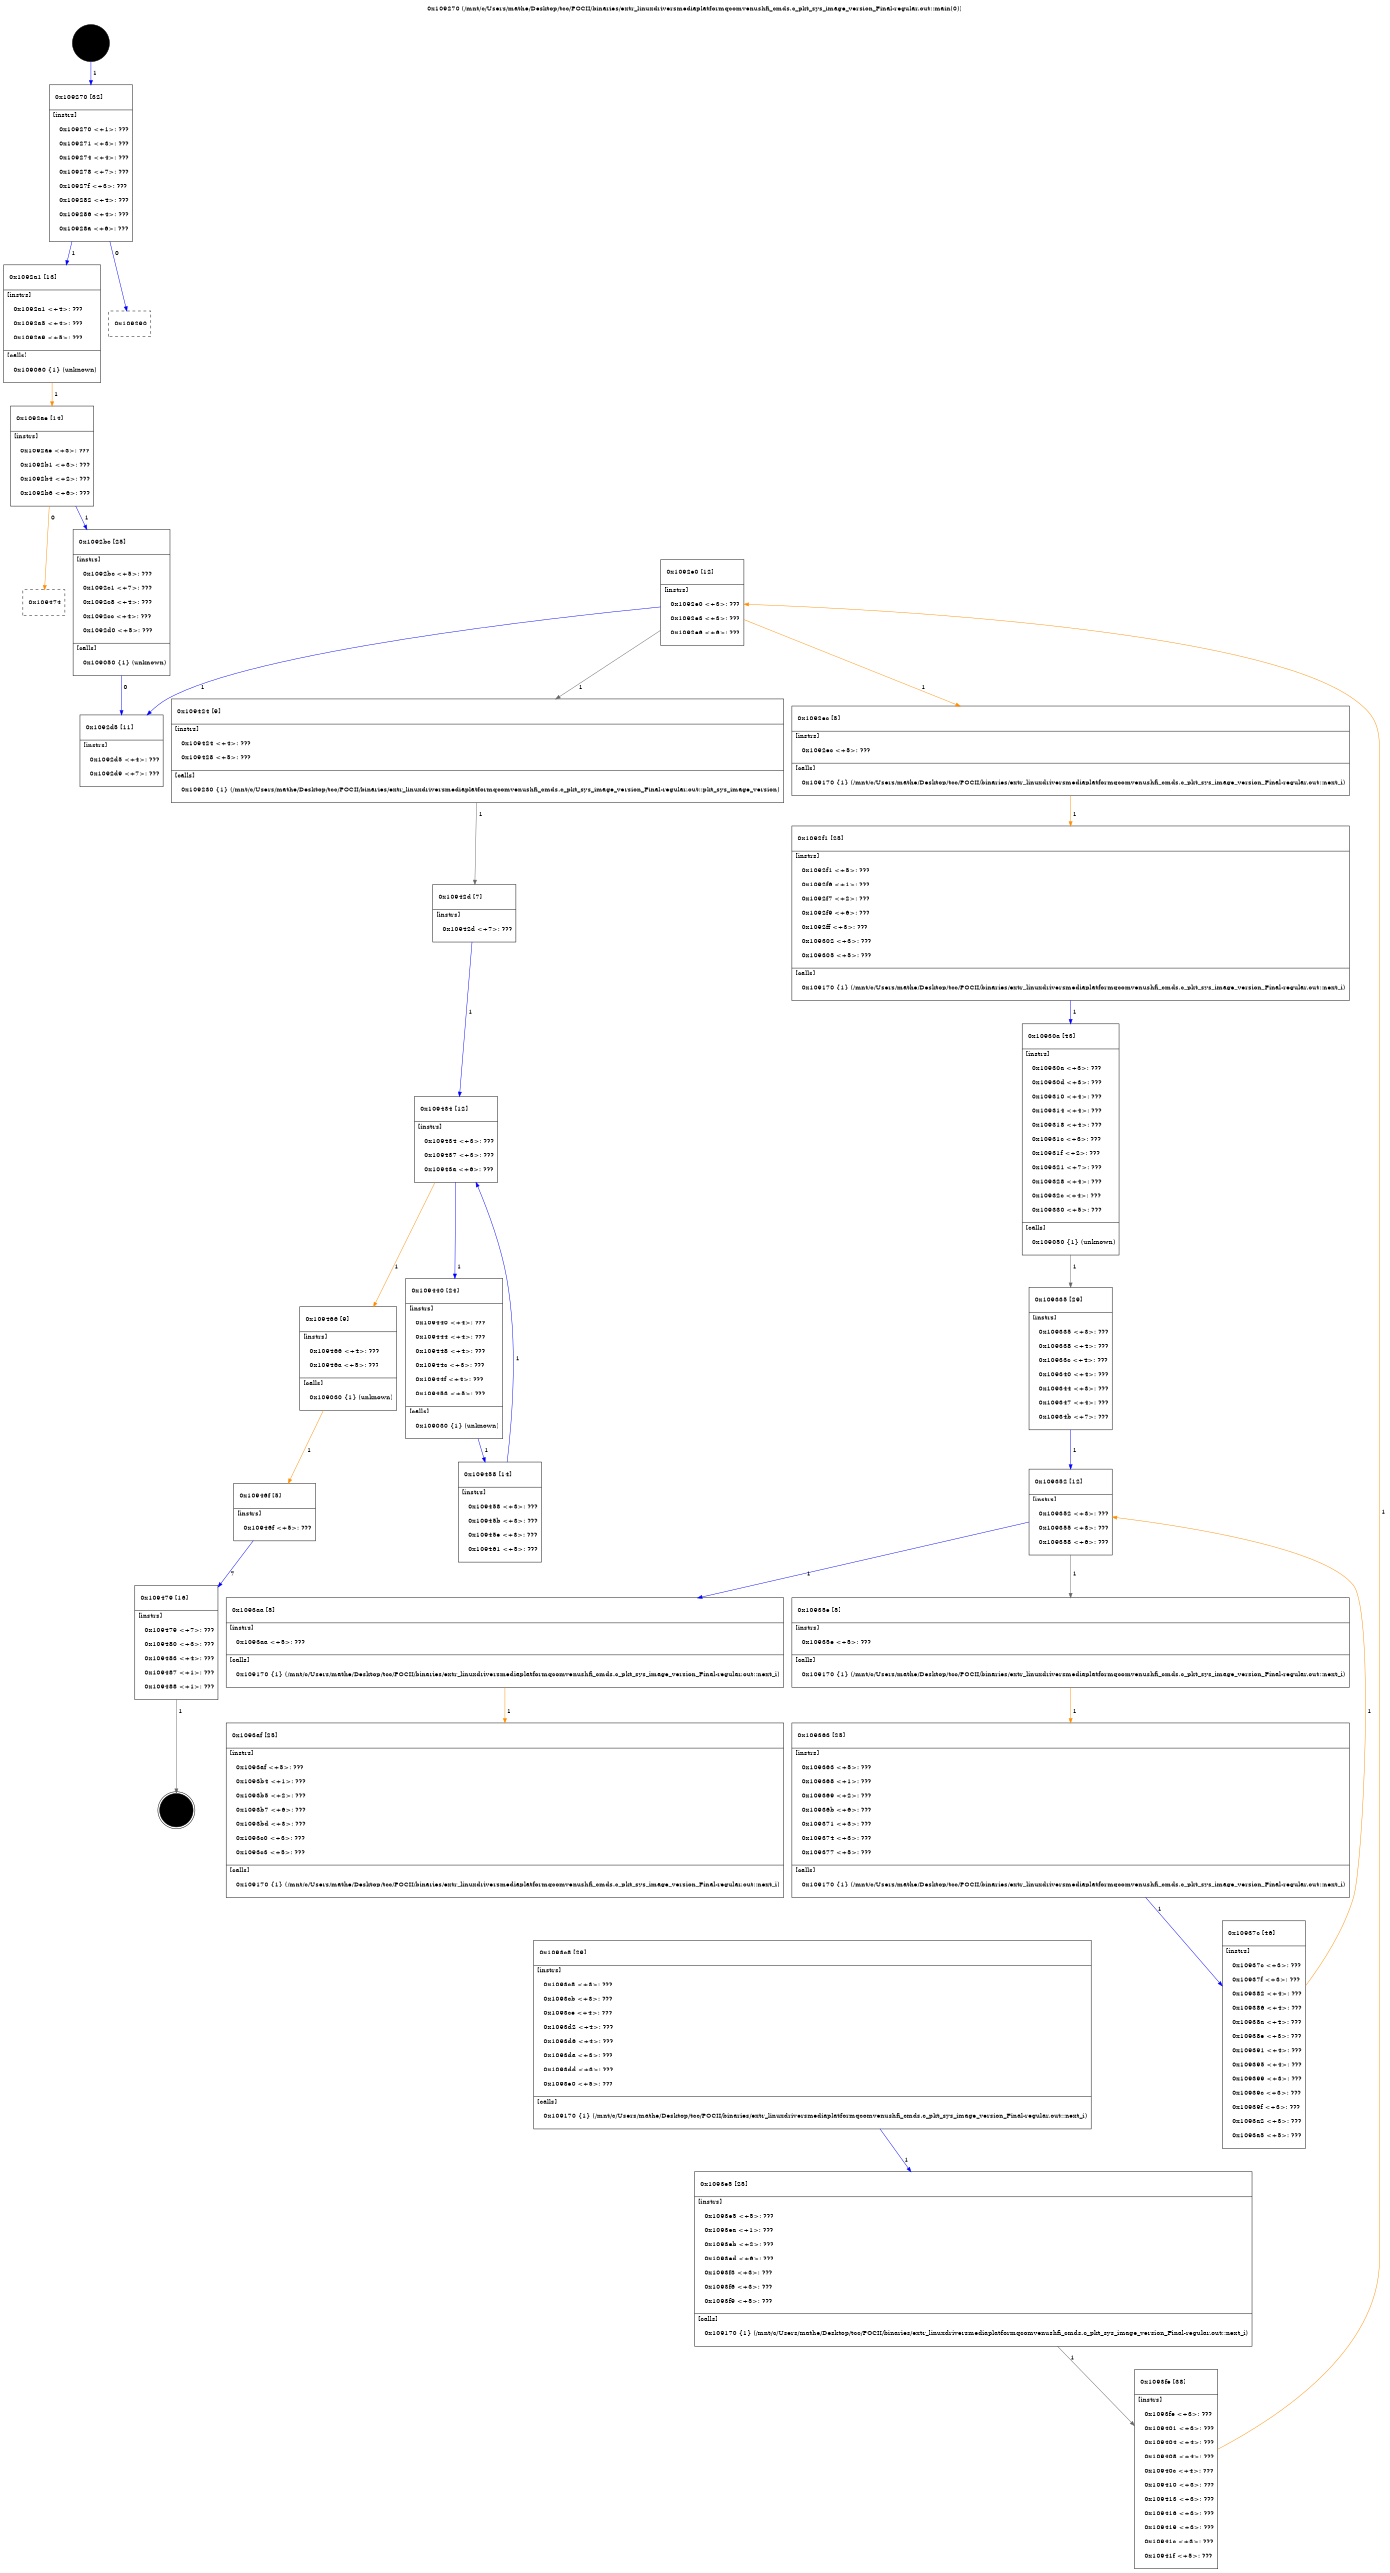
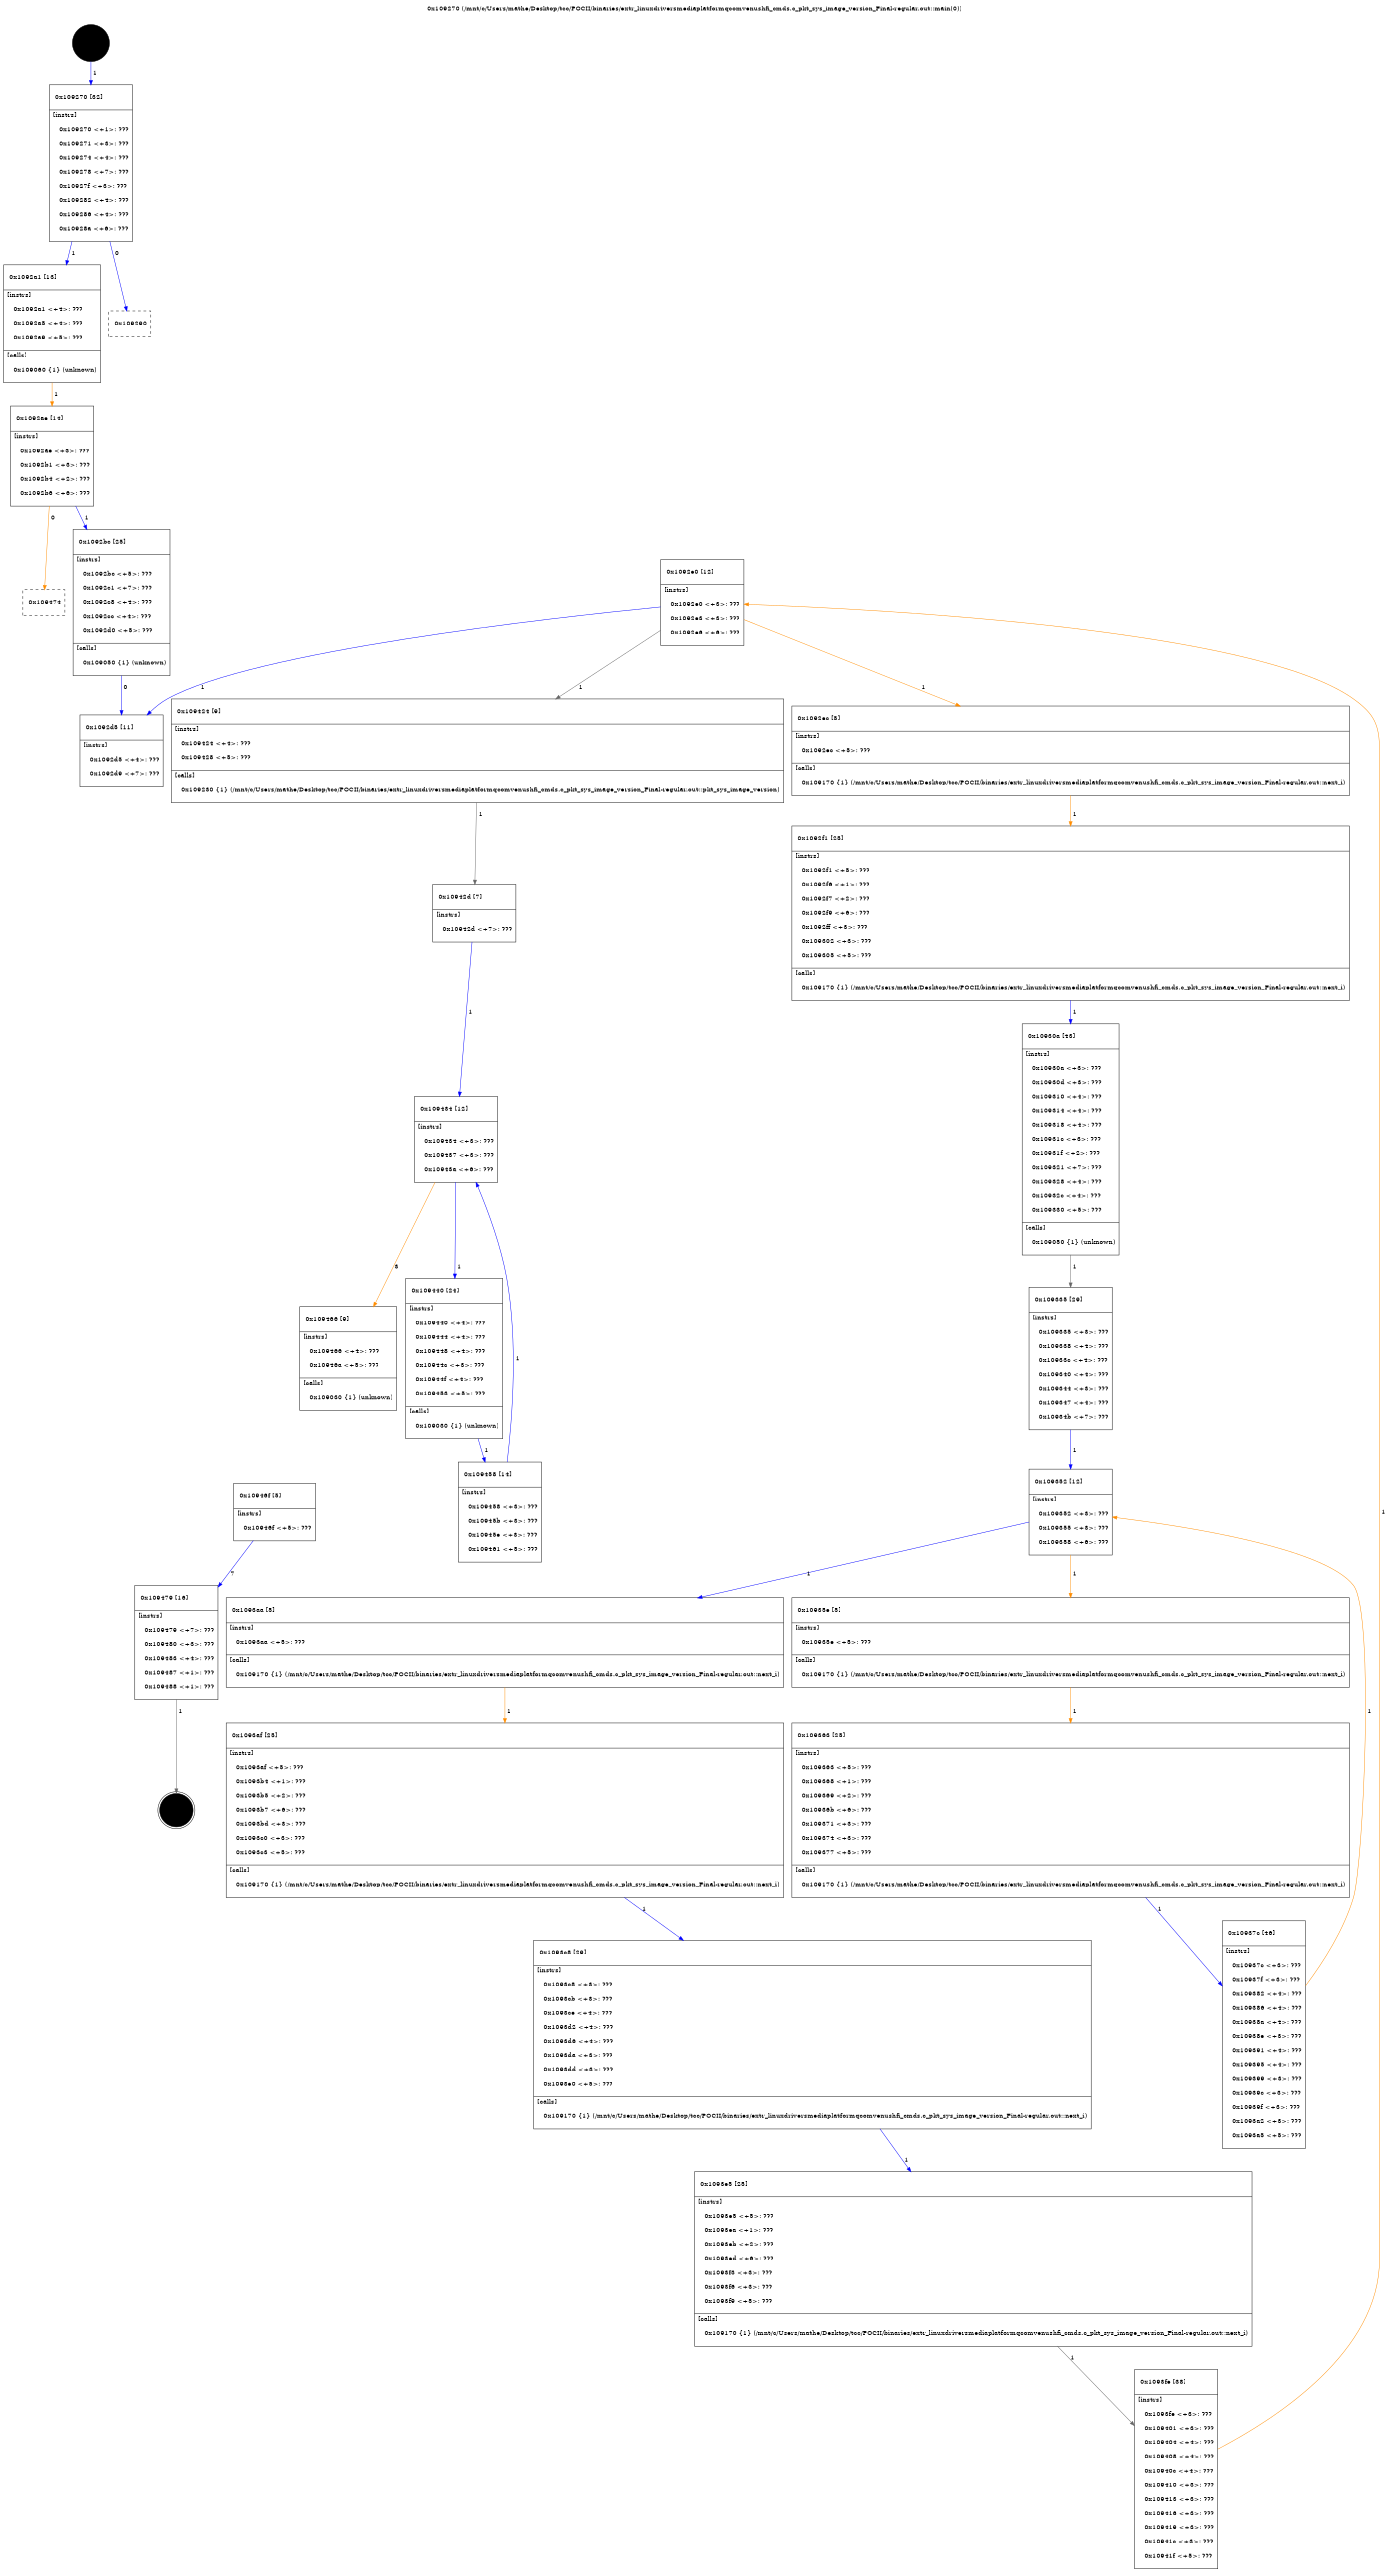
(396, 1267) -> (396, 1267)
(307, 1445) -> none
(1071, 1574) -> (1071, 1574)
none -> (652, 1918)
